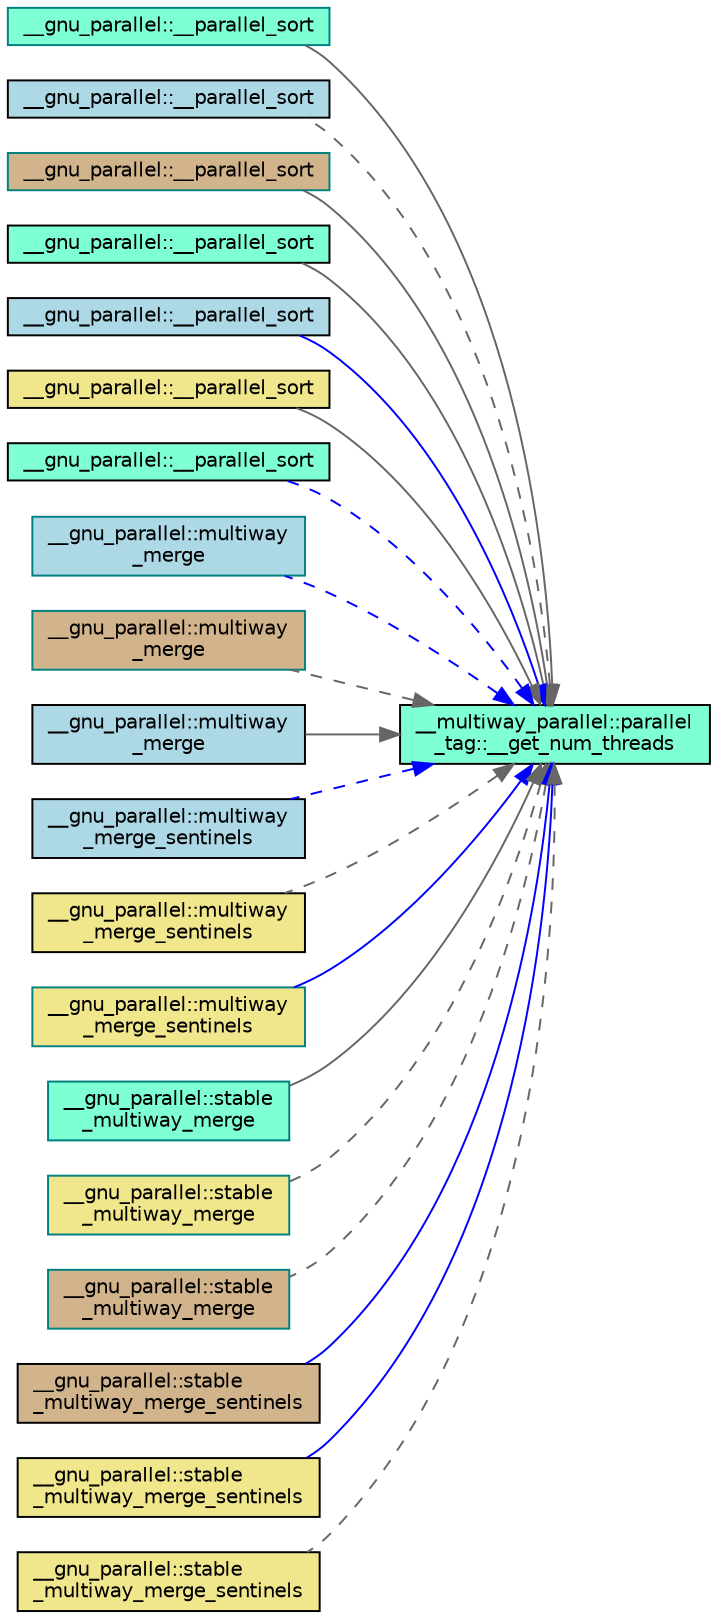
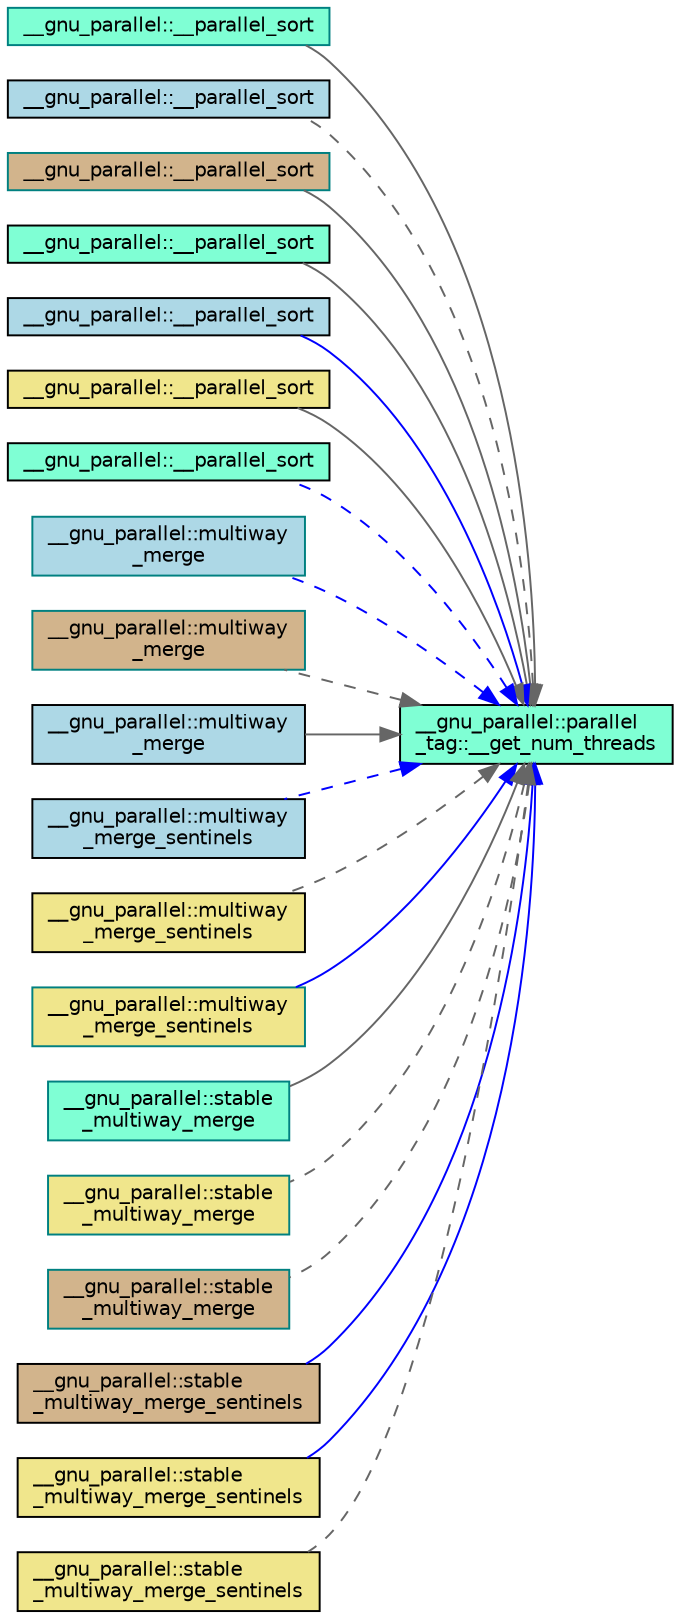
(555, 734) -> (536, 734)
